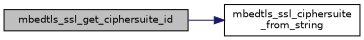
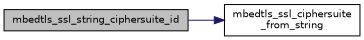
(96, 20) -> (96, 20)
